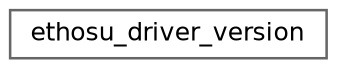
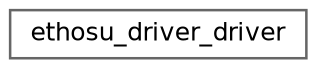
(168, 34) -> (158, 34)
